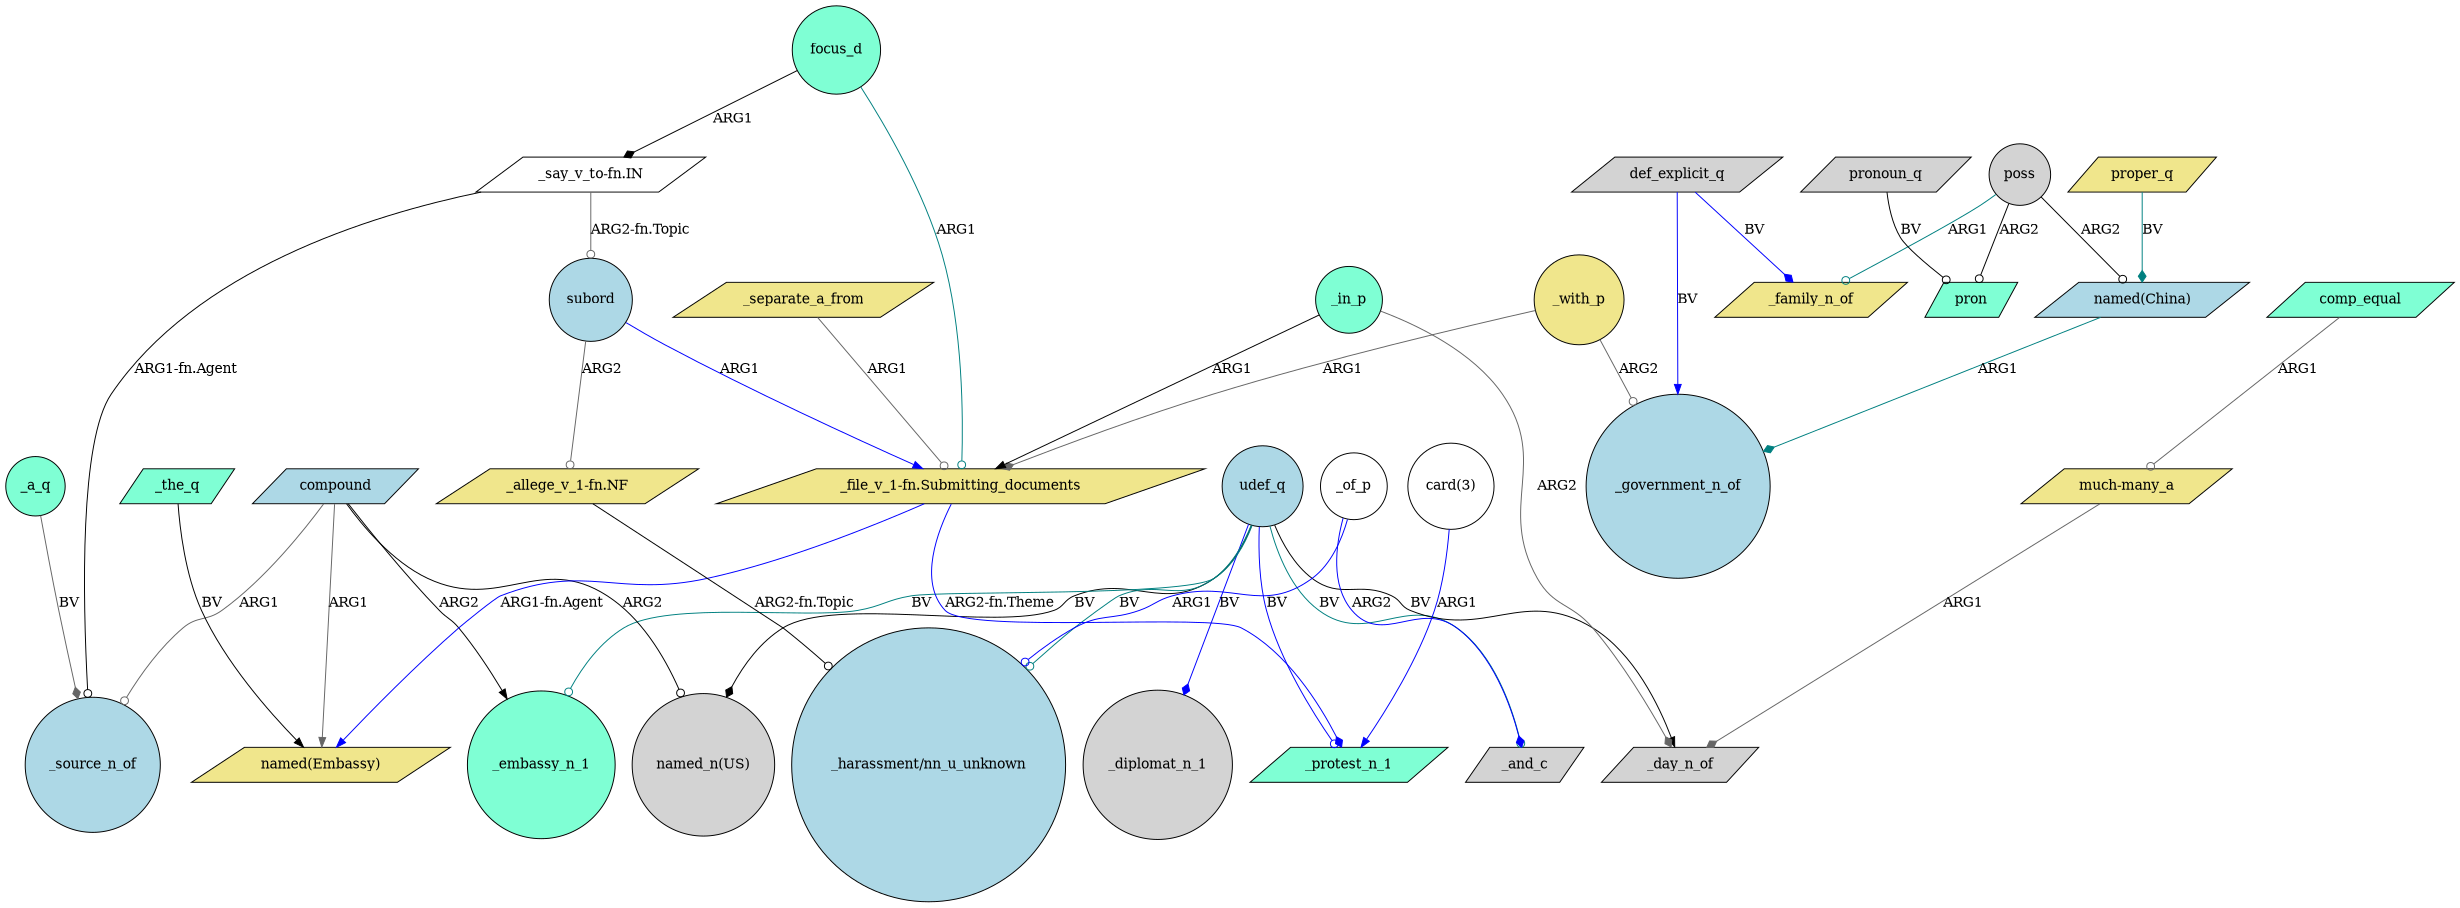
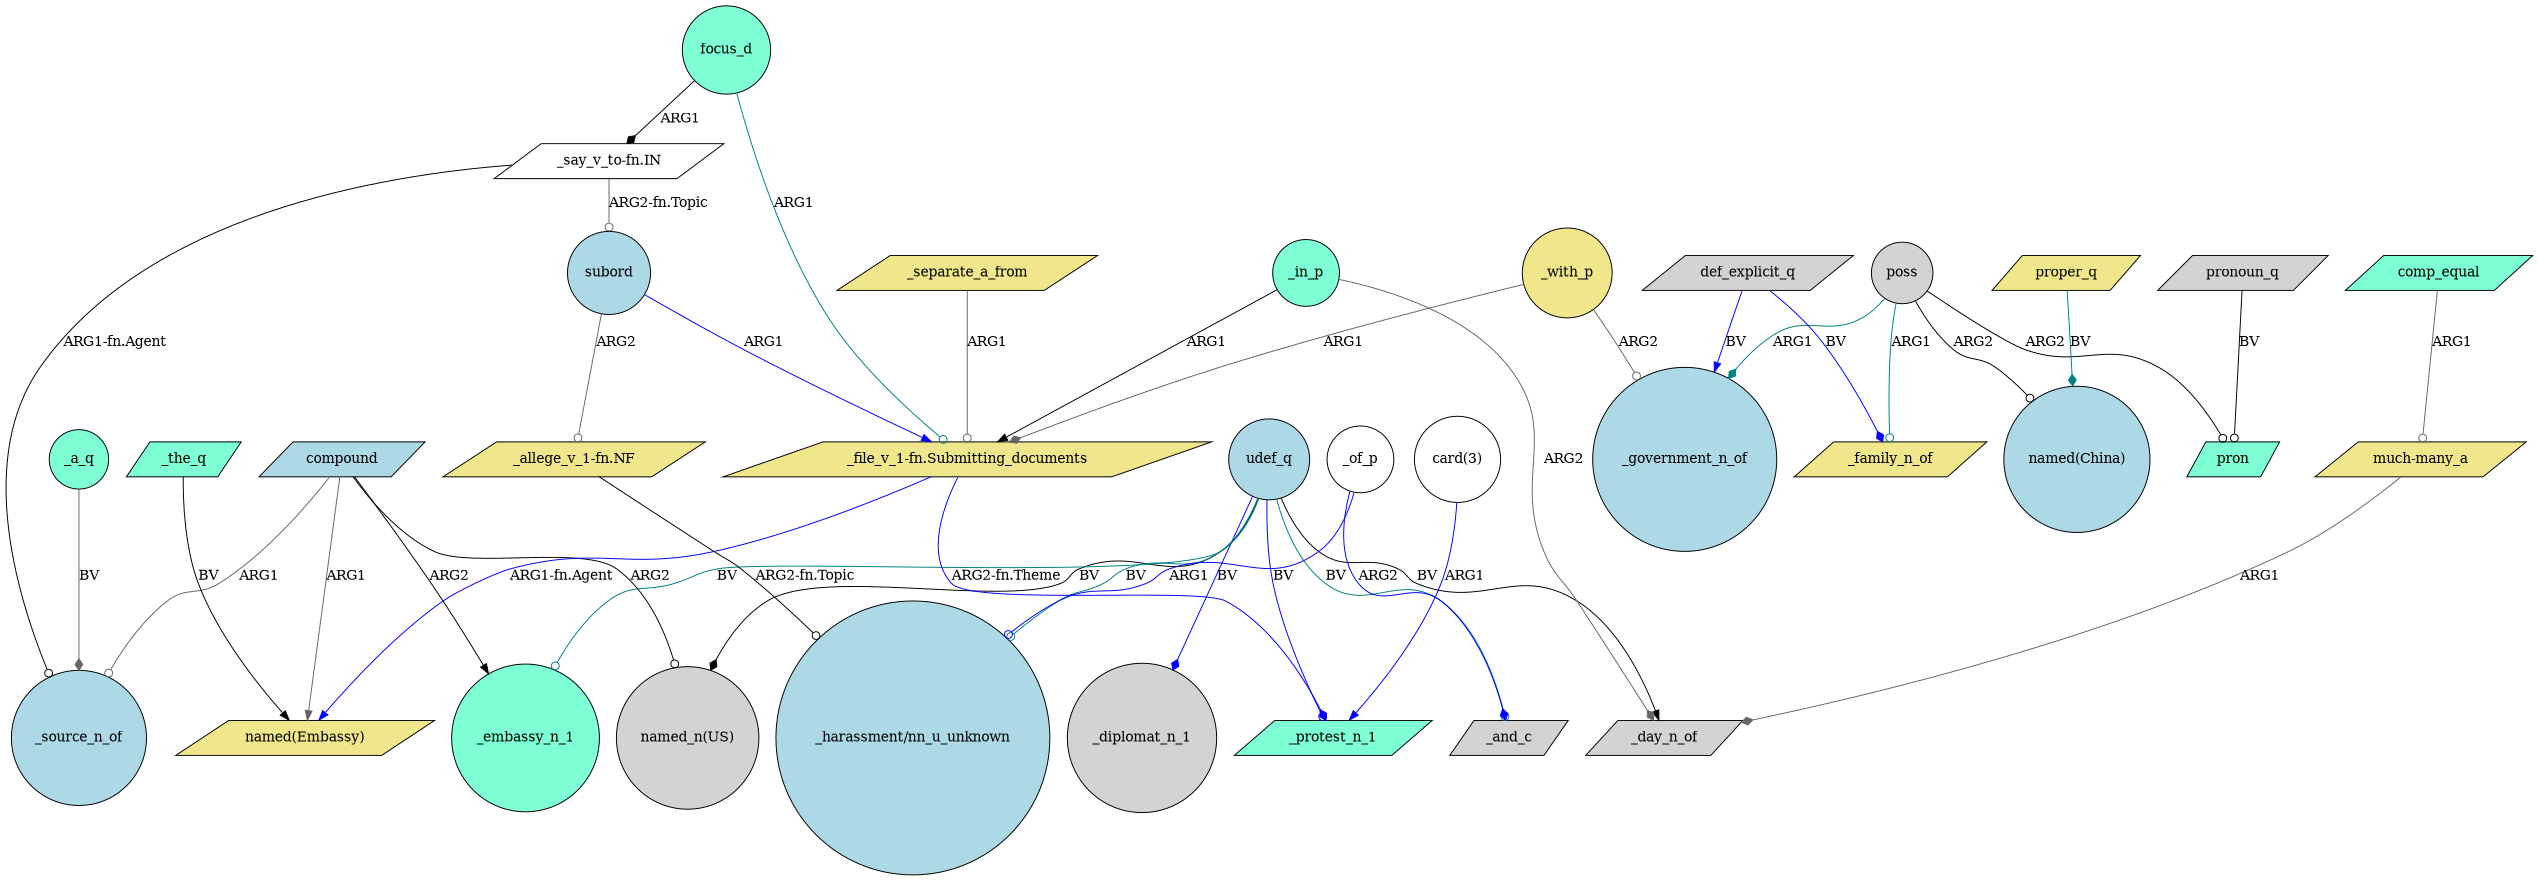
(2142, 300) -> (2077, 459)
(1938, 382) -> (1798, 326)
